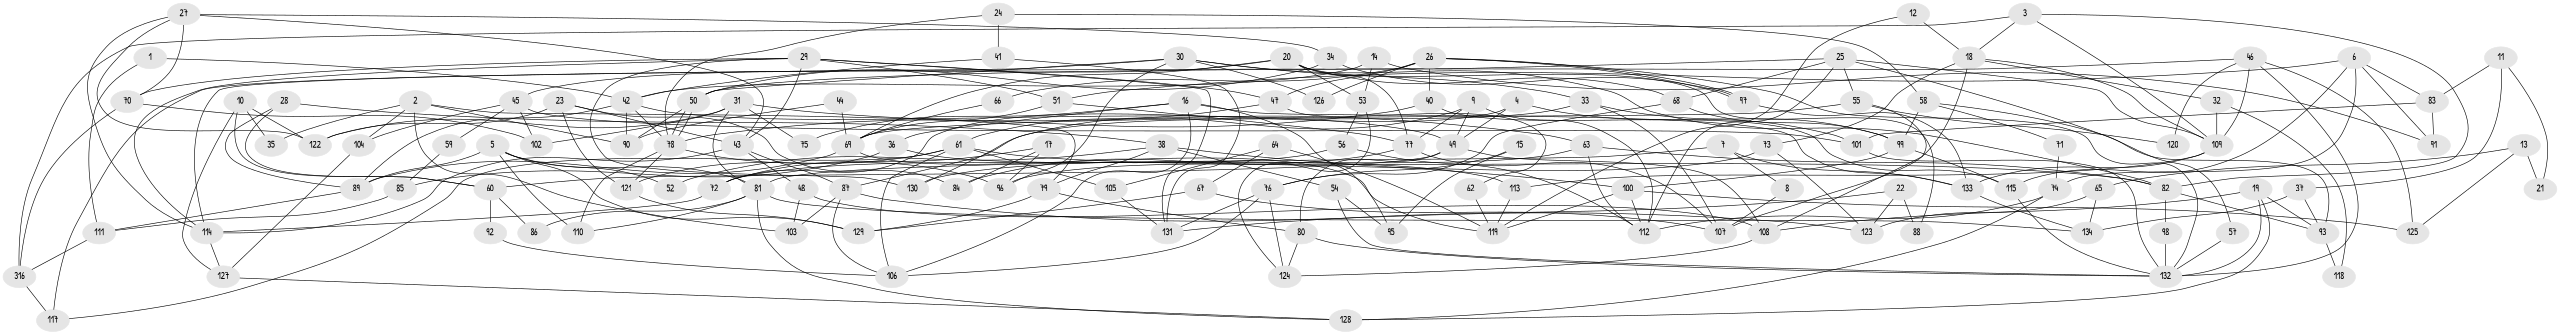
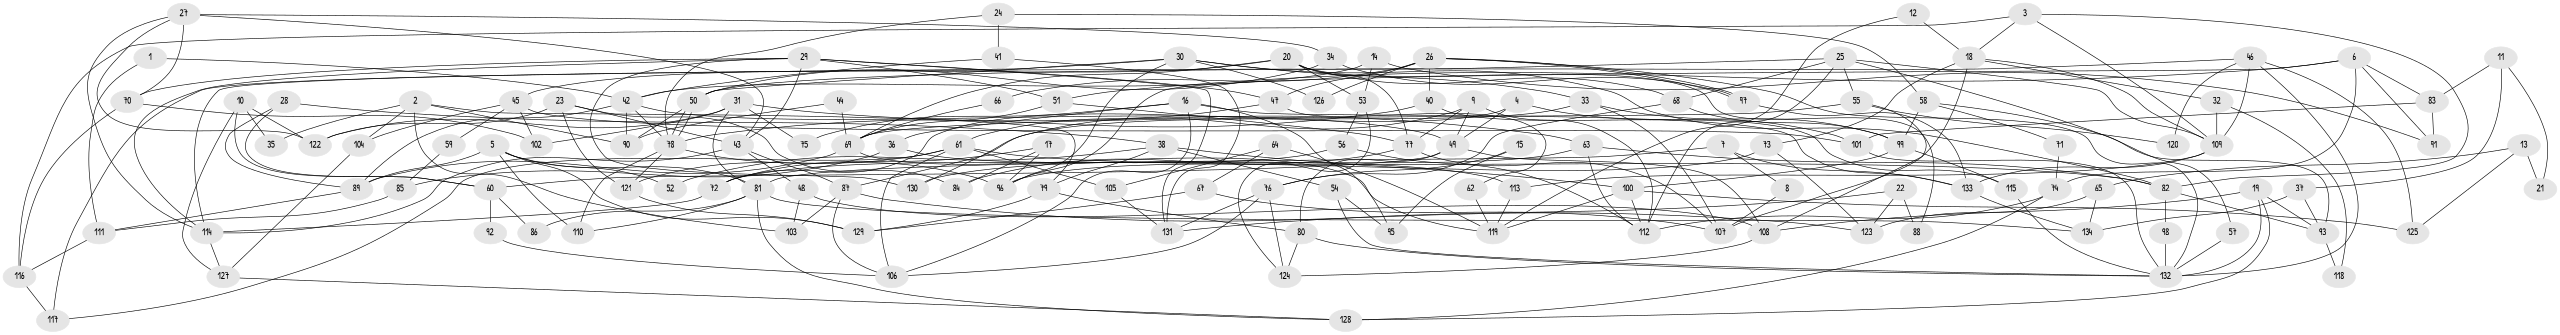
(2210, 166) -> (1660, 74)
(19, 277) -> (19, 277)
